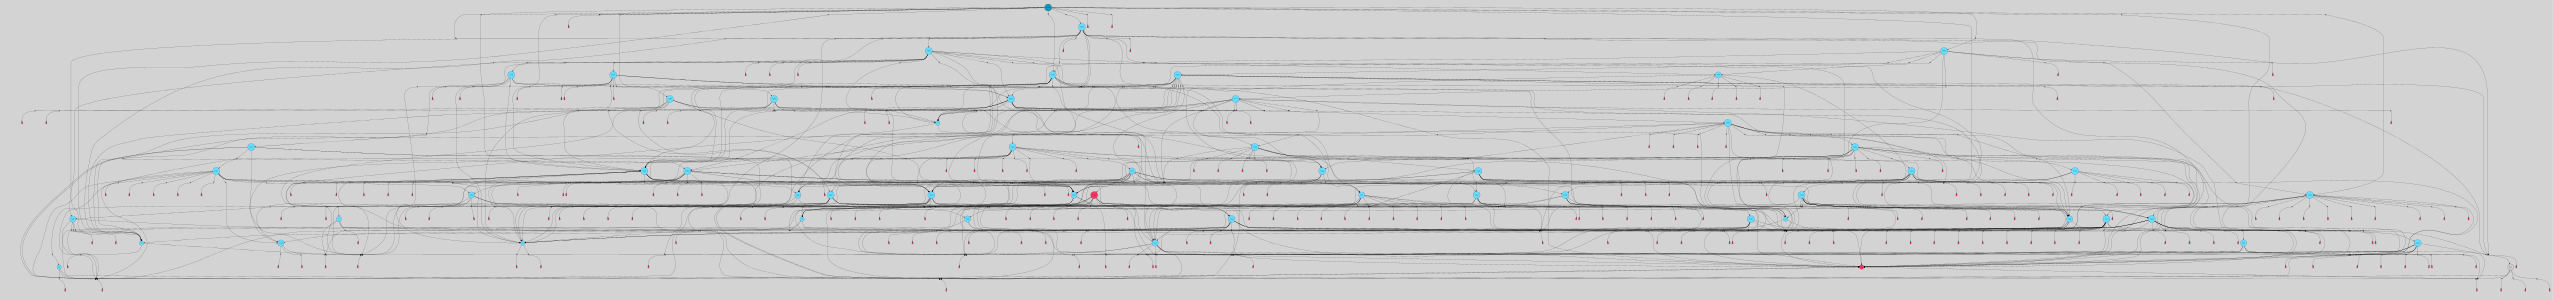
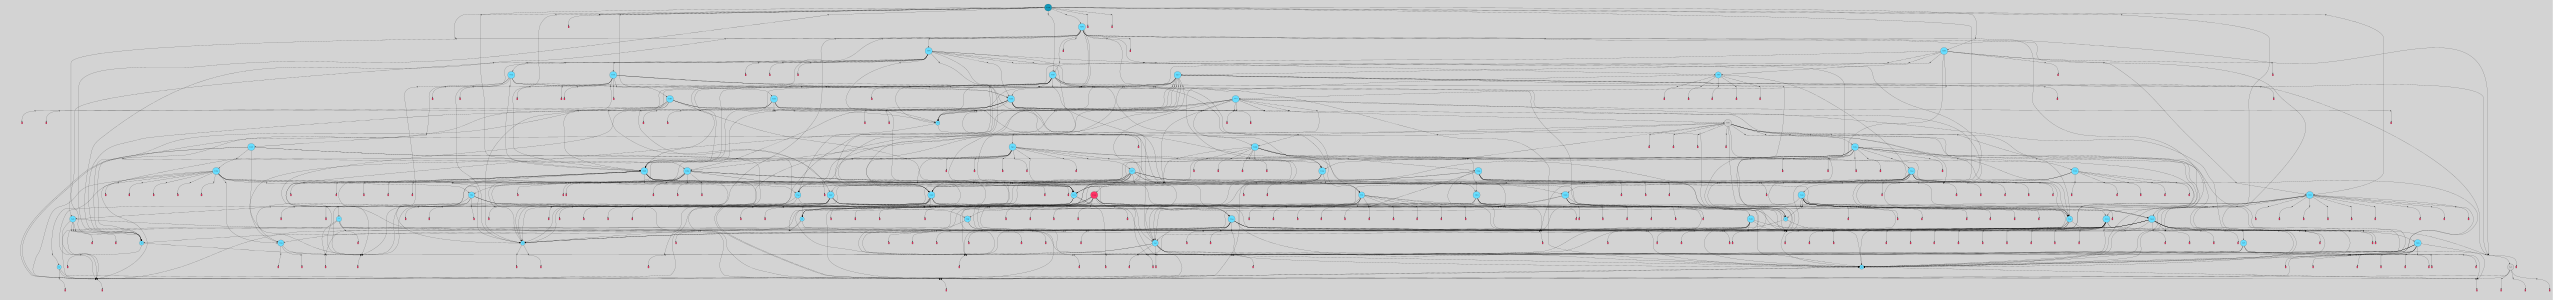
(1728, 123) -> (1728, 123)
(1862, 267) -> (1862, 267)
